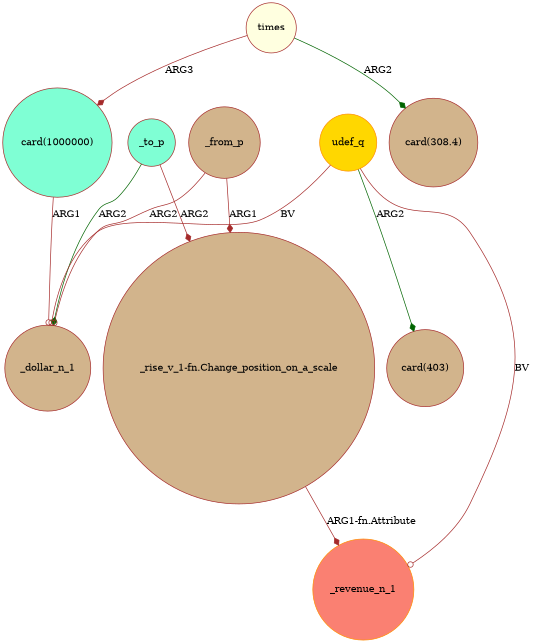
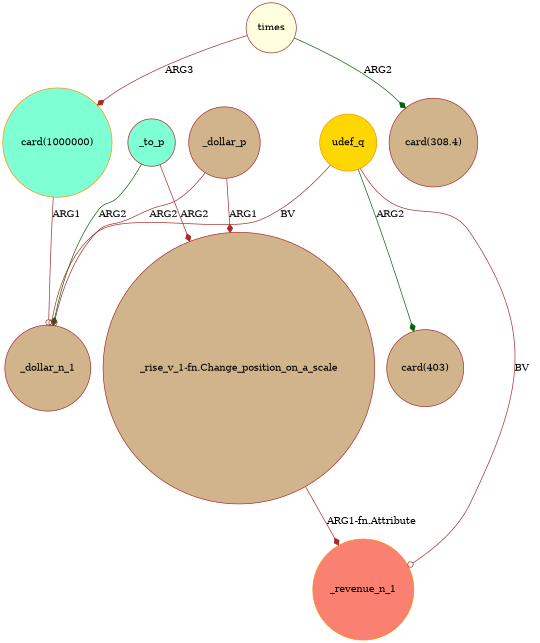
(57, 143) -> (57, 143)
(224, 143) -> (224, 143)
